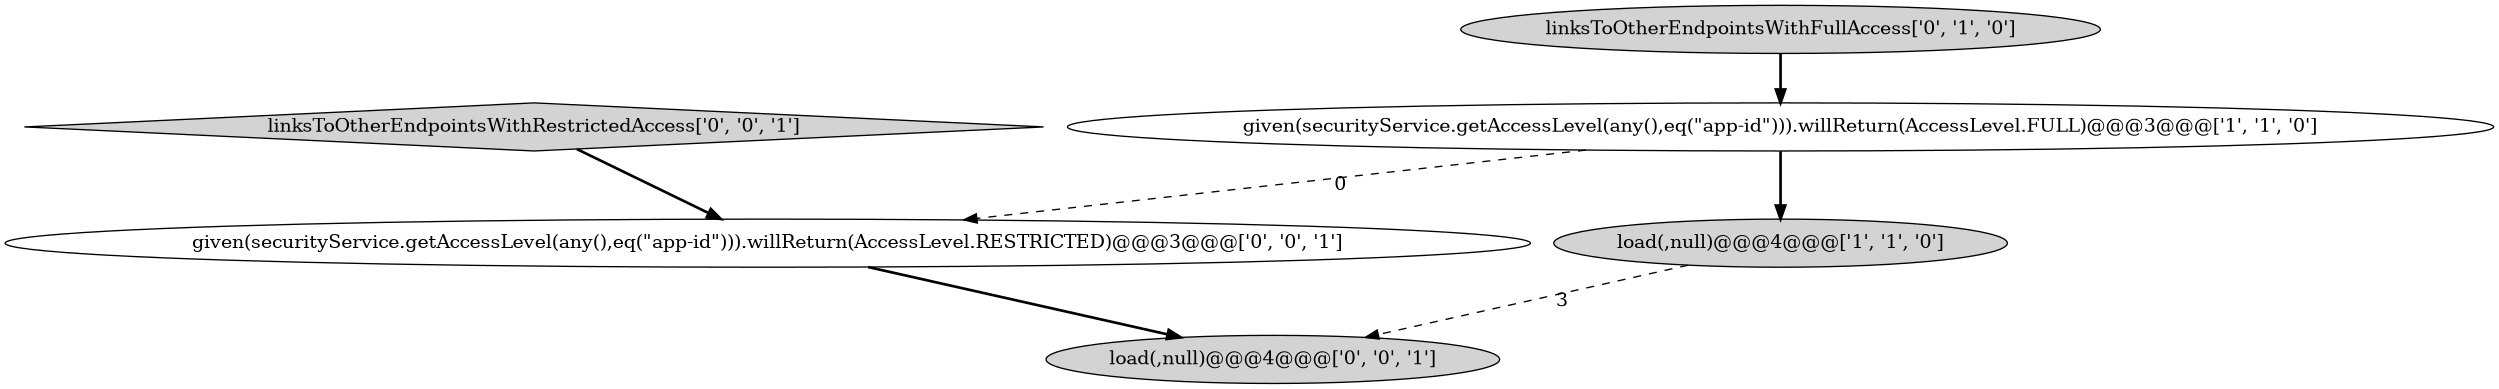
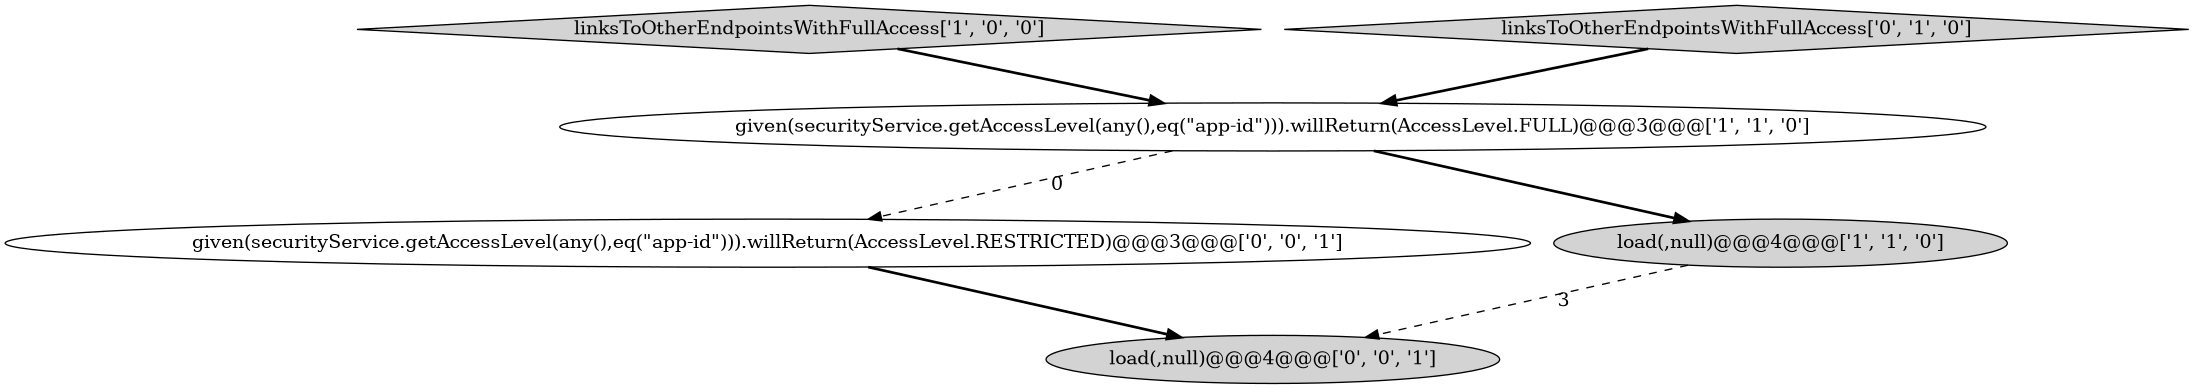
none -> (809, 29)
(1781, 29) -> (1736, 29)
(534, 127) -> none
